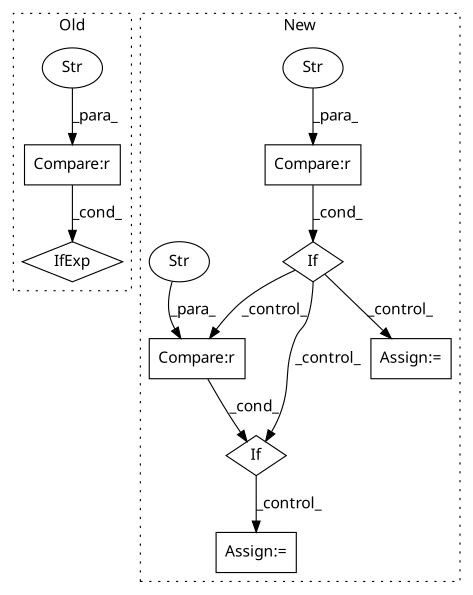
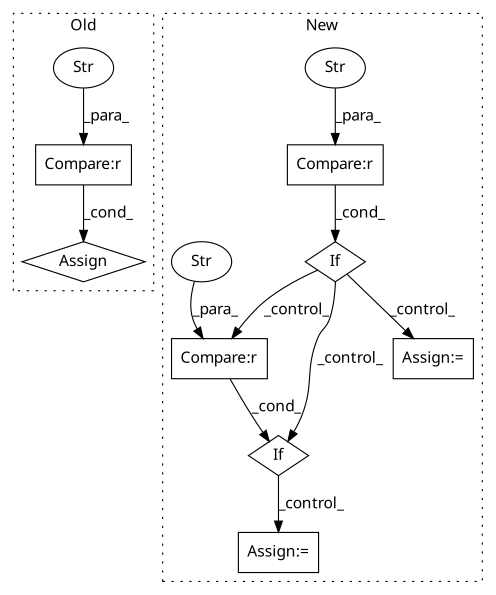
(72, 262) -> (84, 262)
